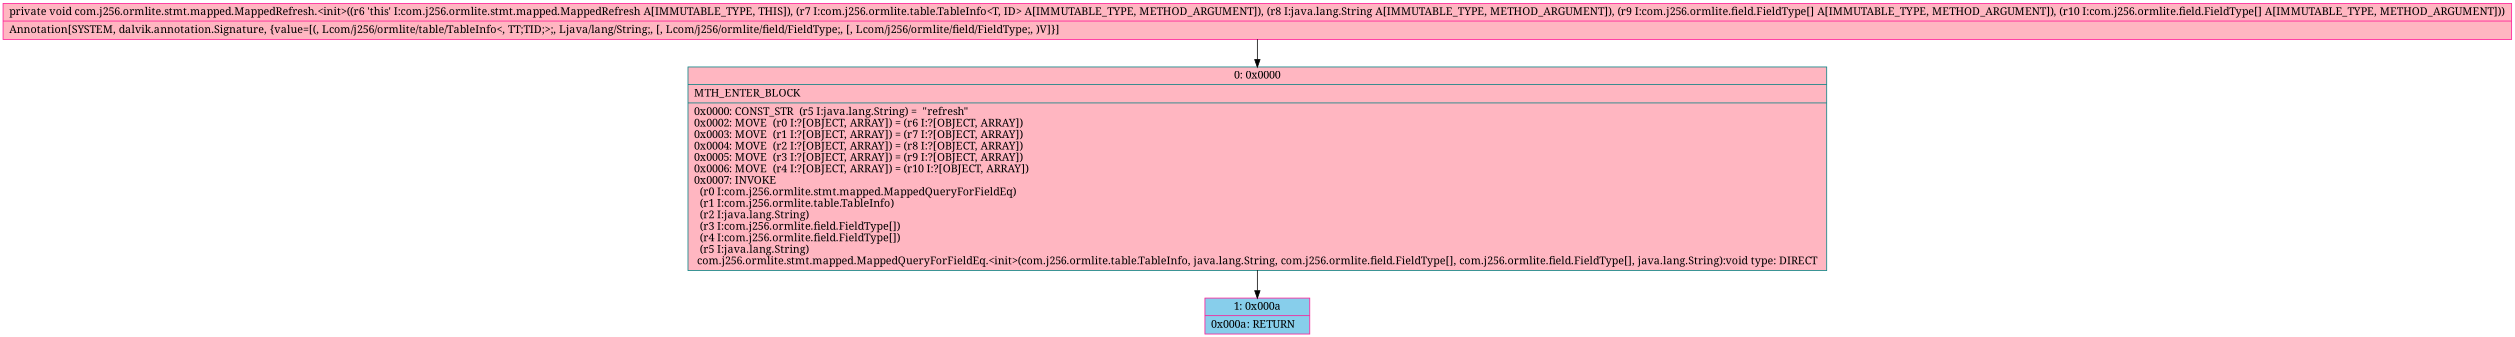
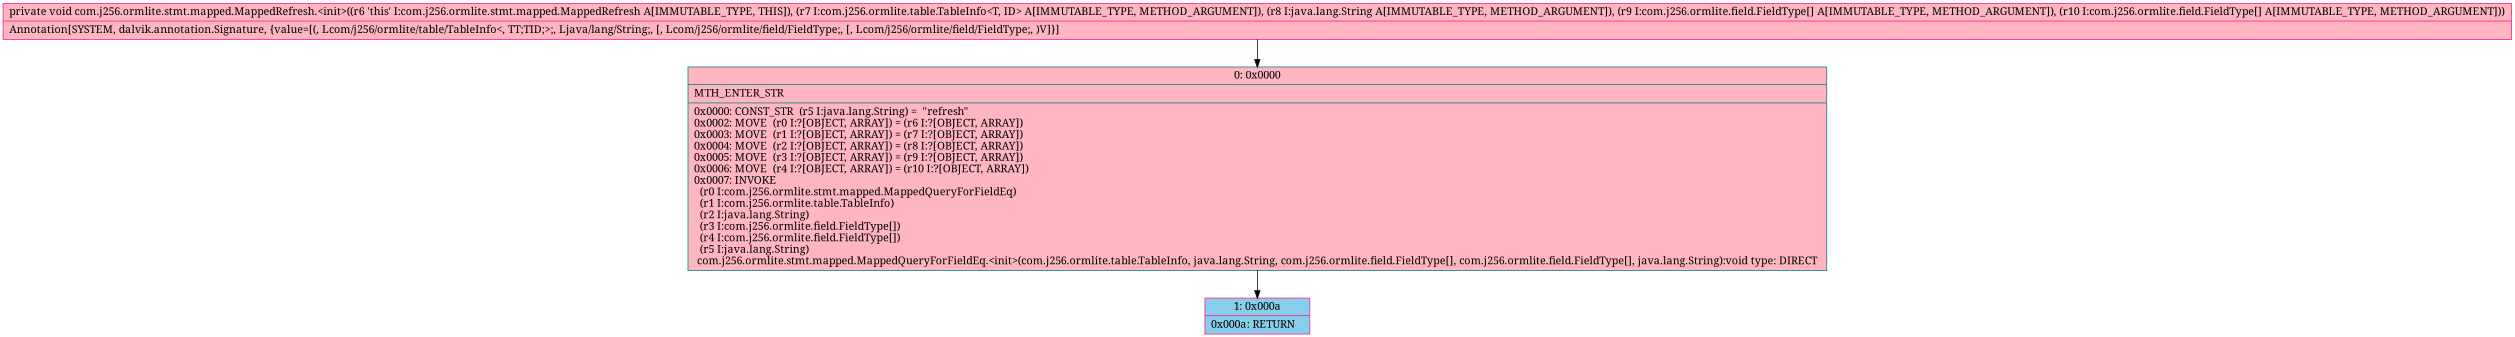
(747, 93) -> (739, 93)
